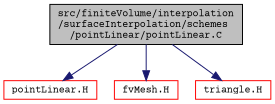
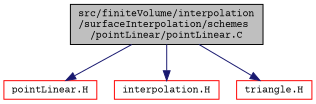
(146, 90) -> (167, 90)
